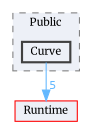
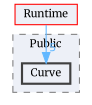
(46, 78) -> (46, 41)
